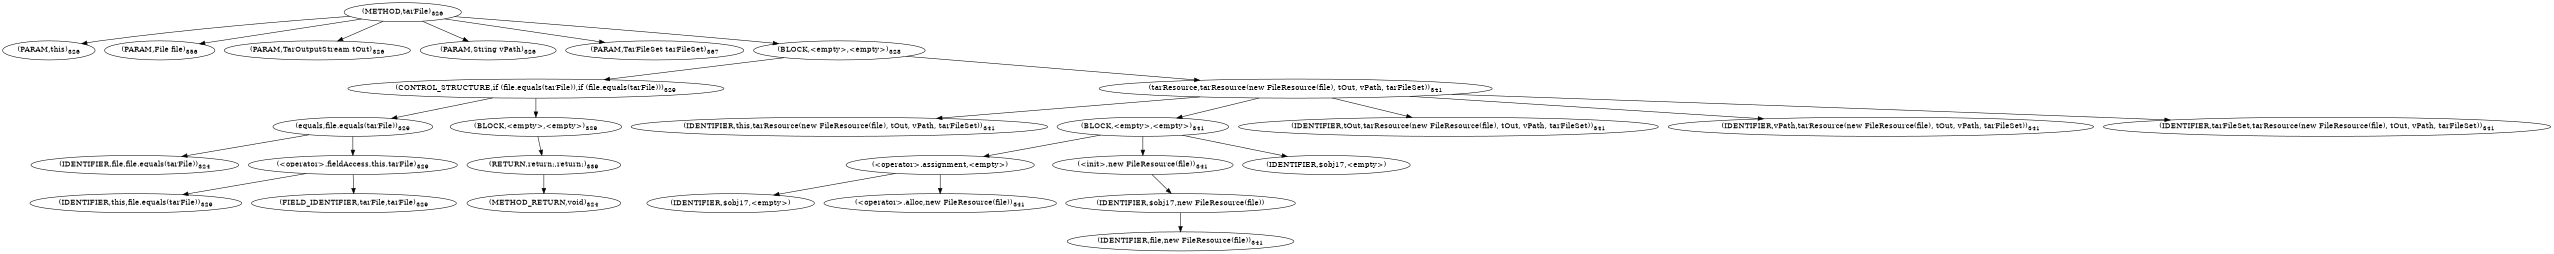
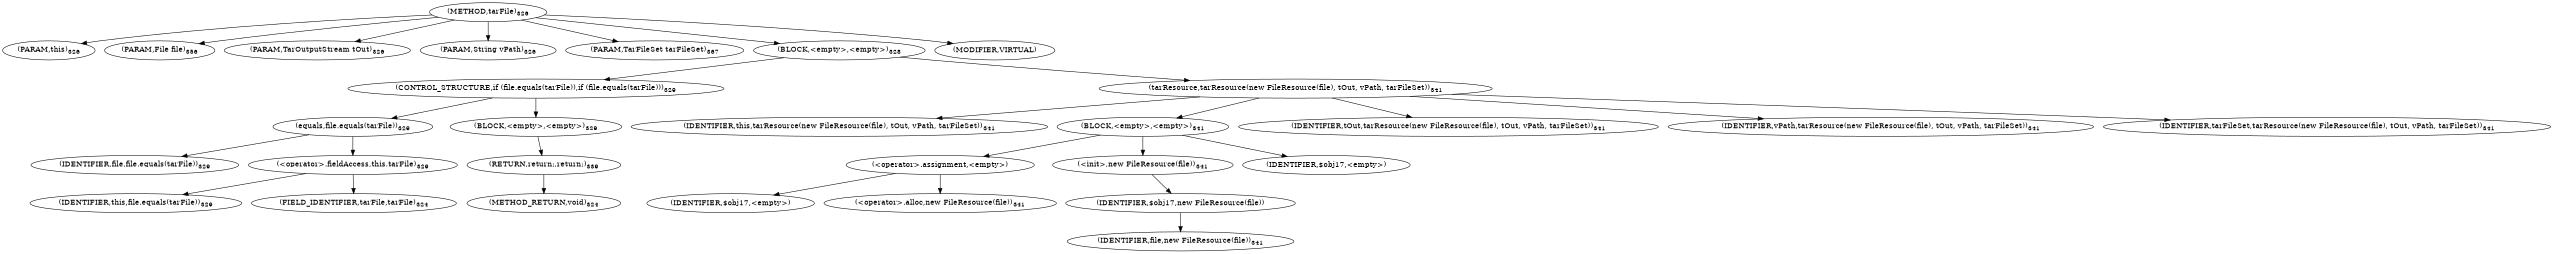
none -> (995, 50)
(204, 164) -> (204, 164)
(422, 202) -> (422, 202)
